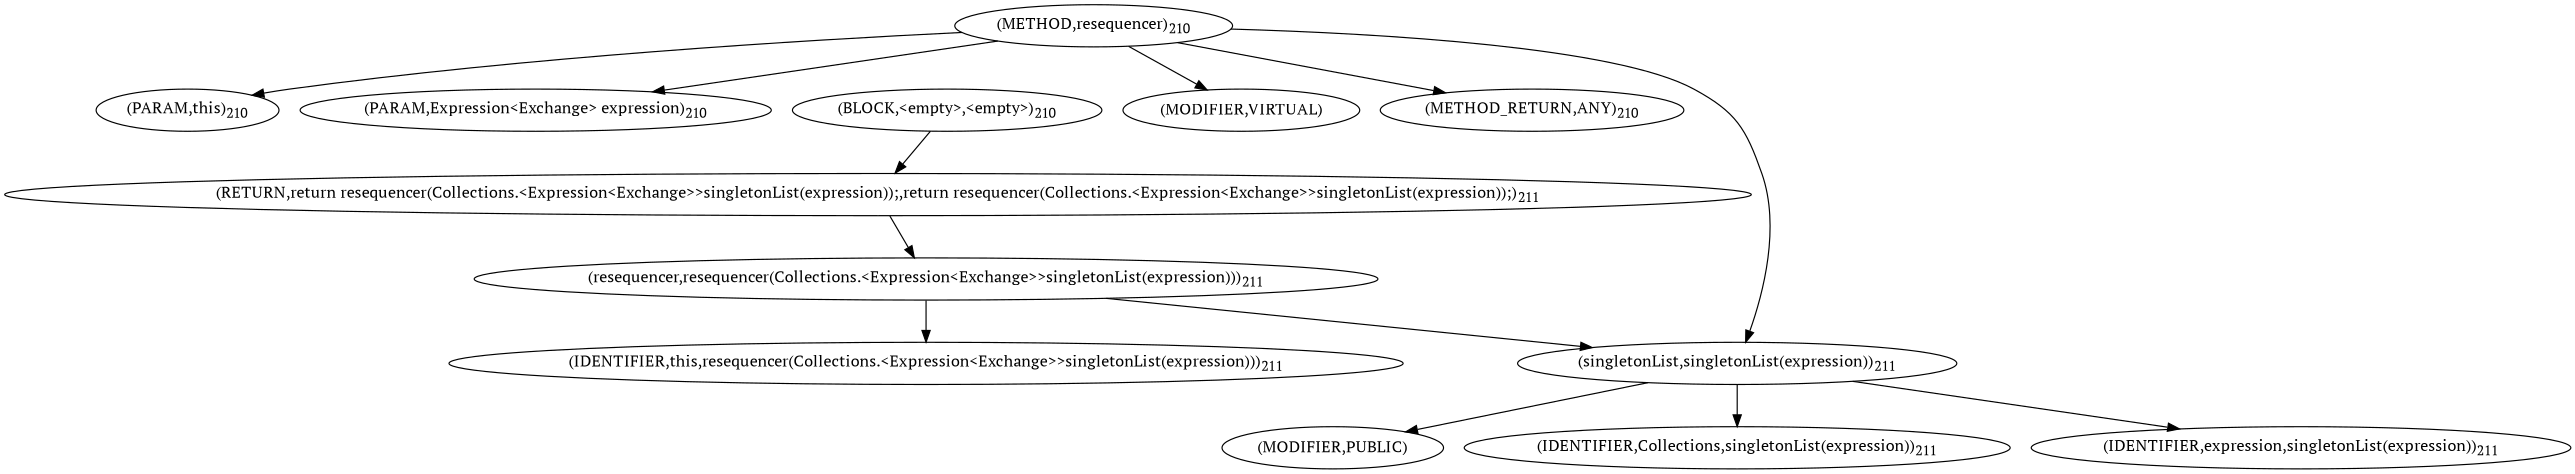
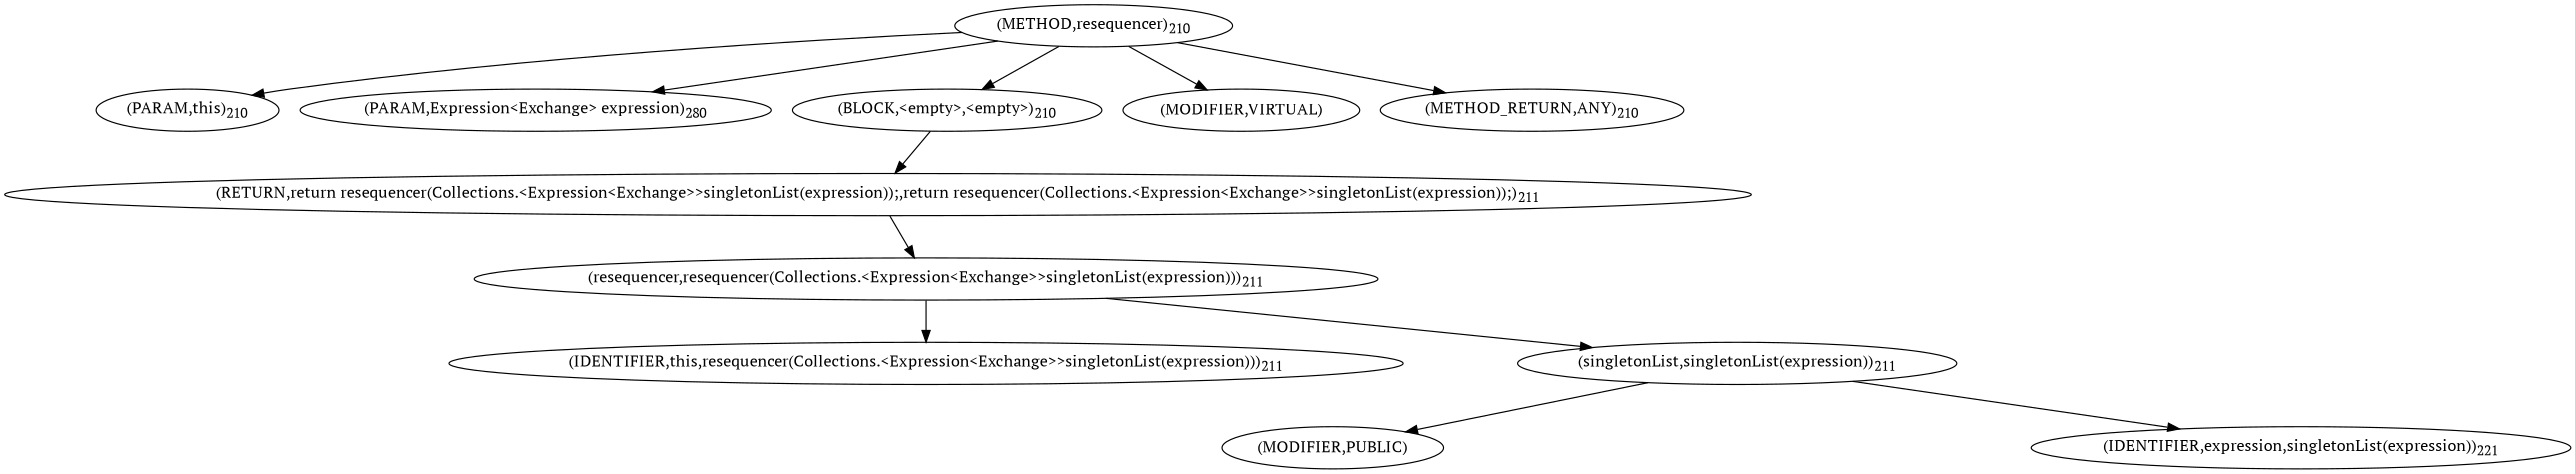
(1600, 61) -> (1026, 65)
(696, 108) -> (696, 108)
(2488, 446) -> (2488, 446)
(1737, 448) -> none
